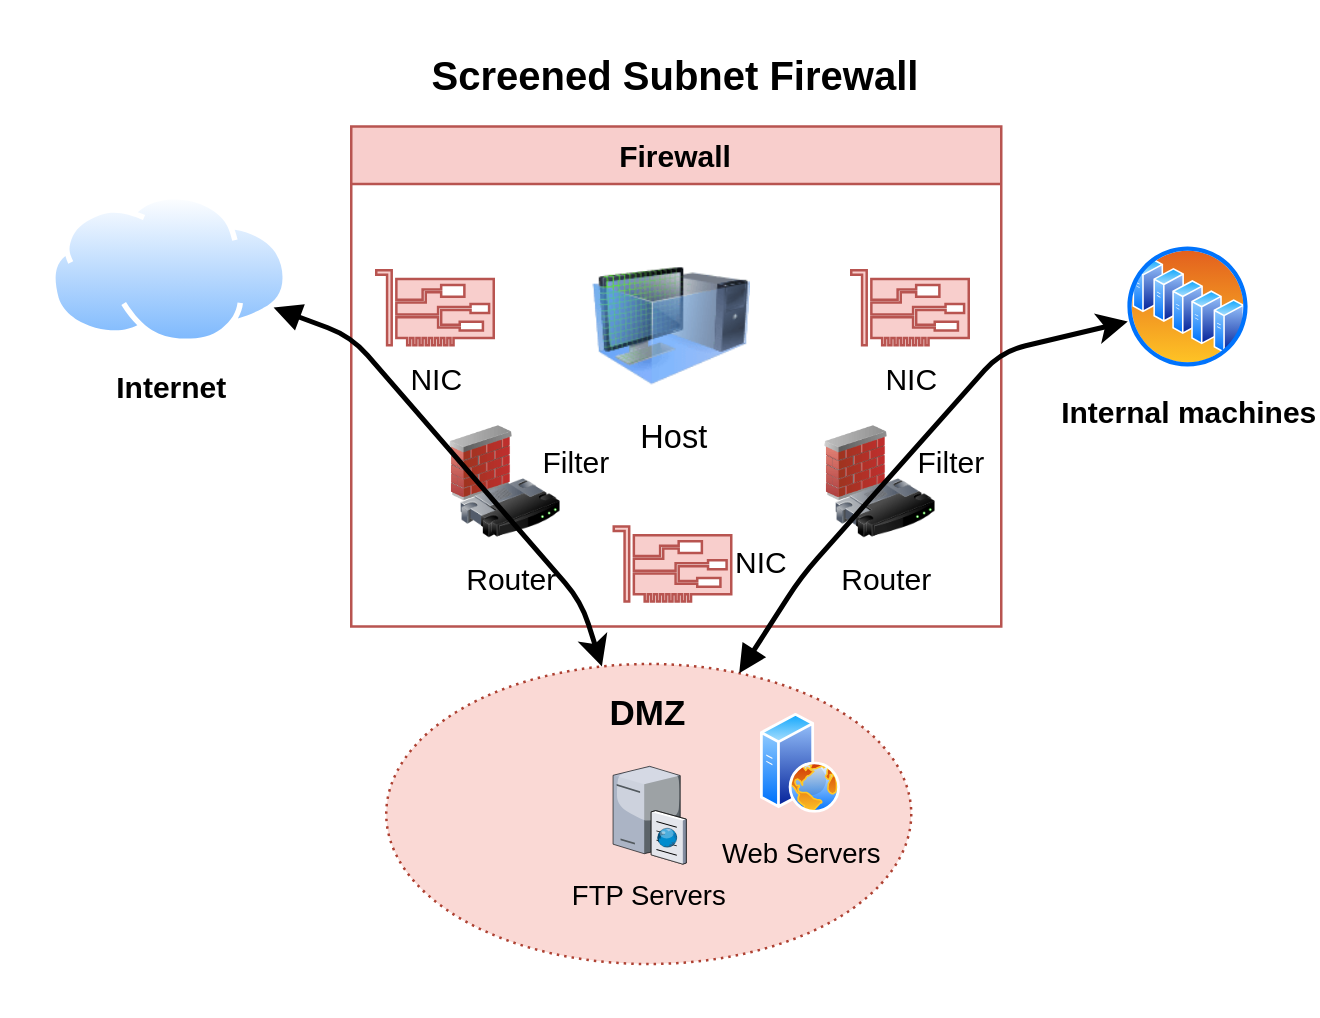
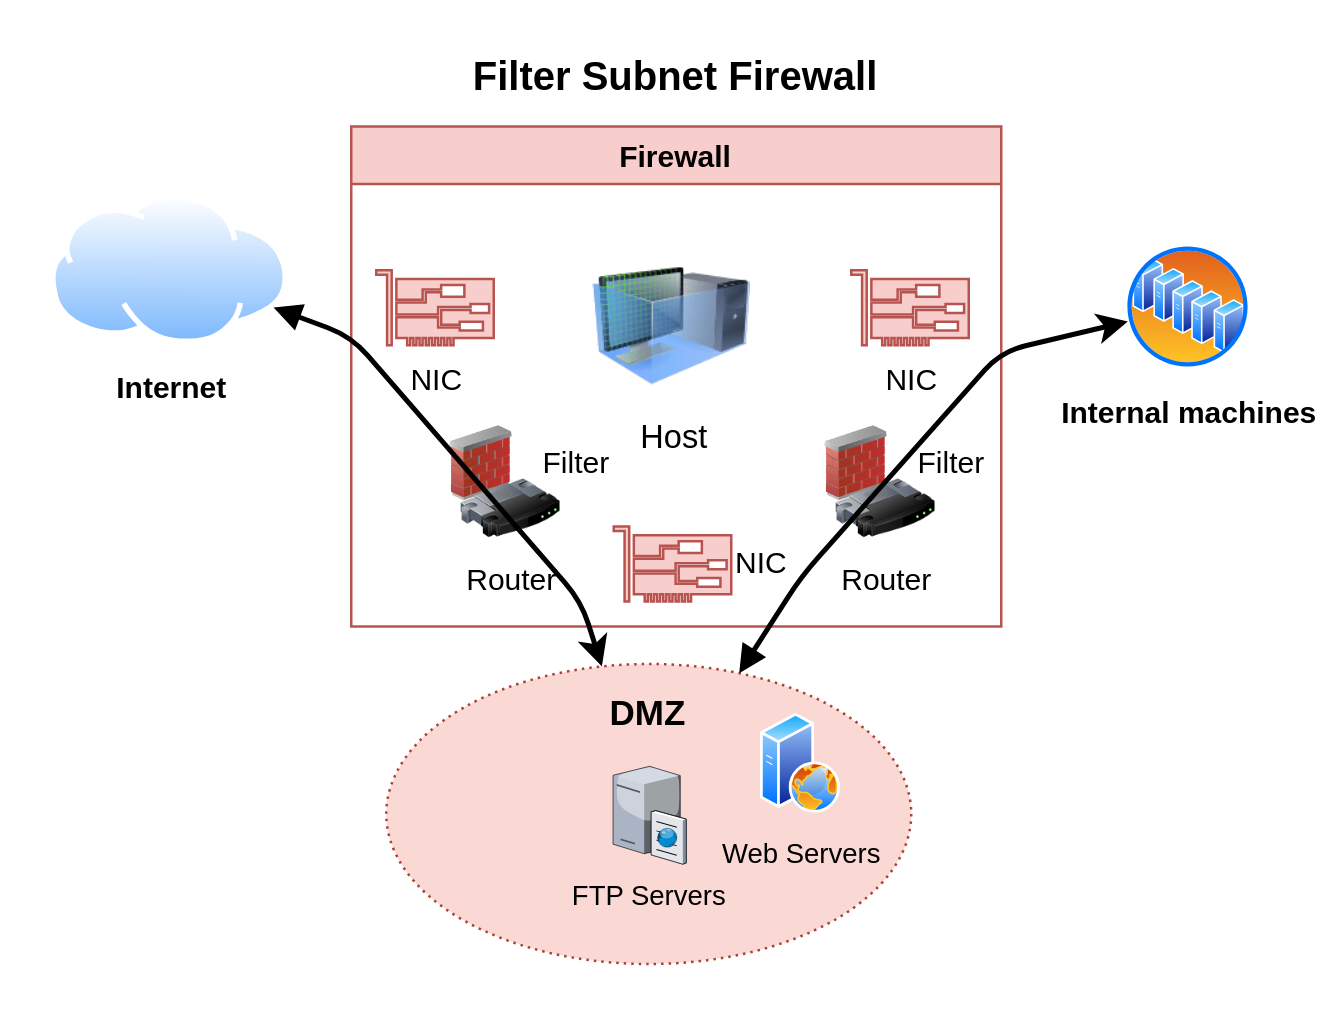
(676, 76) -> (676, 76)
